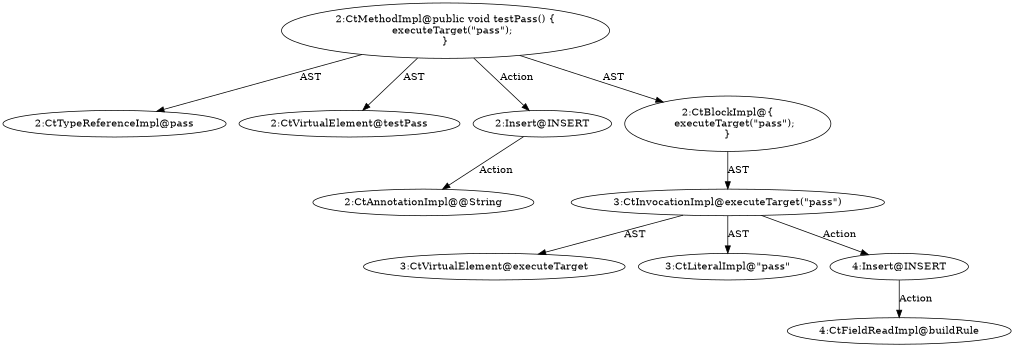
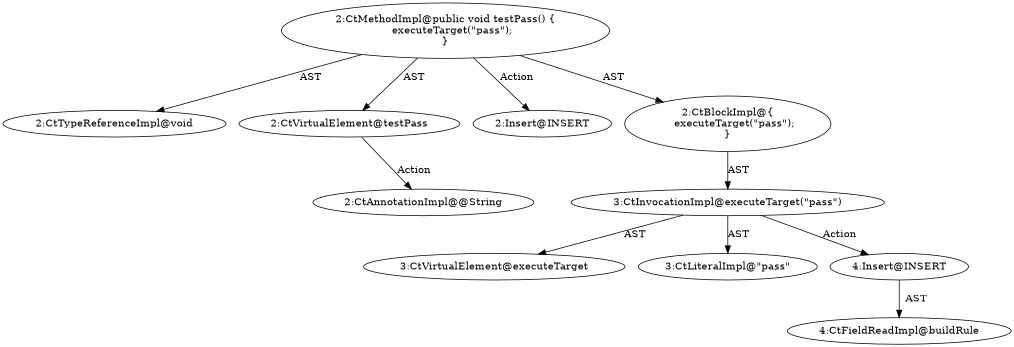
(115, 124) -> (115, 124)
(486, 161) -> (384, 161)
(916, 299) -> (916, 299)
